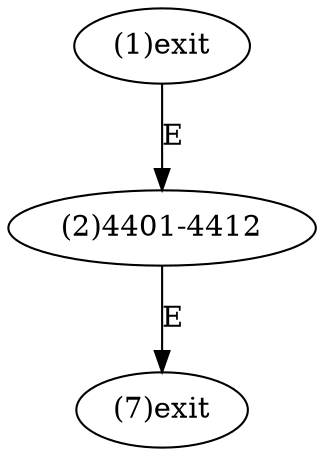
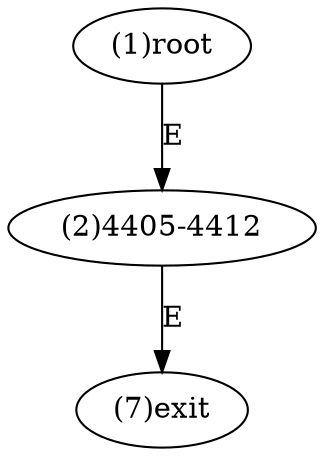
(162, 46) -> (162, 46)
(162, 228) -> (162, 228)
